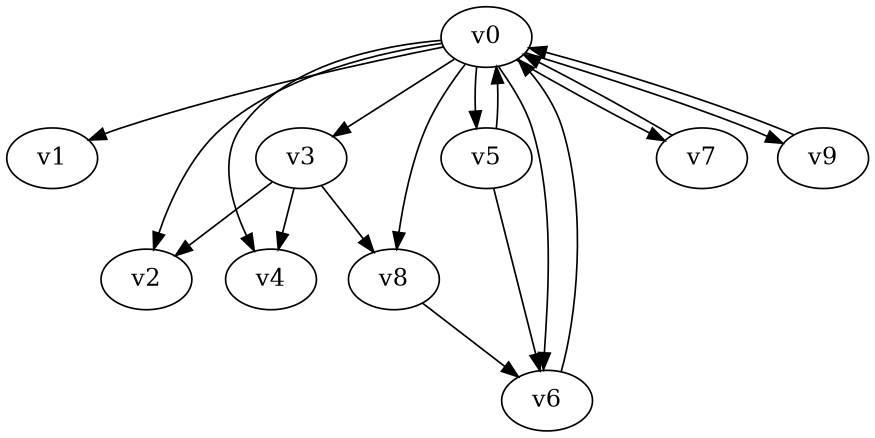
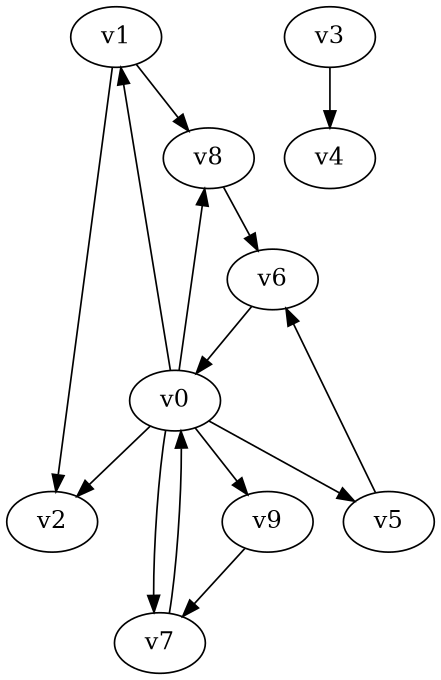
(401, 93) -> none
(708, 102) -> (219, 576)
(498, 106) -> none
(239, 131) -> none
(546, 205) -> none
(342, 212) -> (157, 91)
(227, 217) -> (85, 271)
